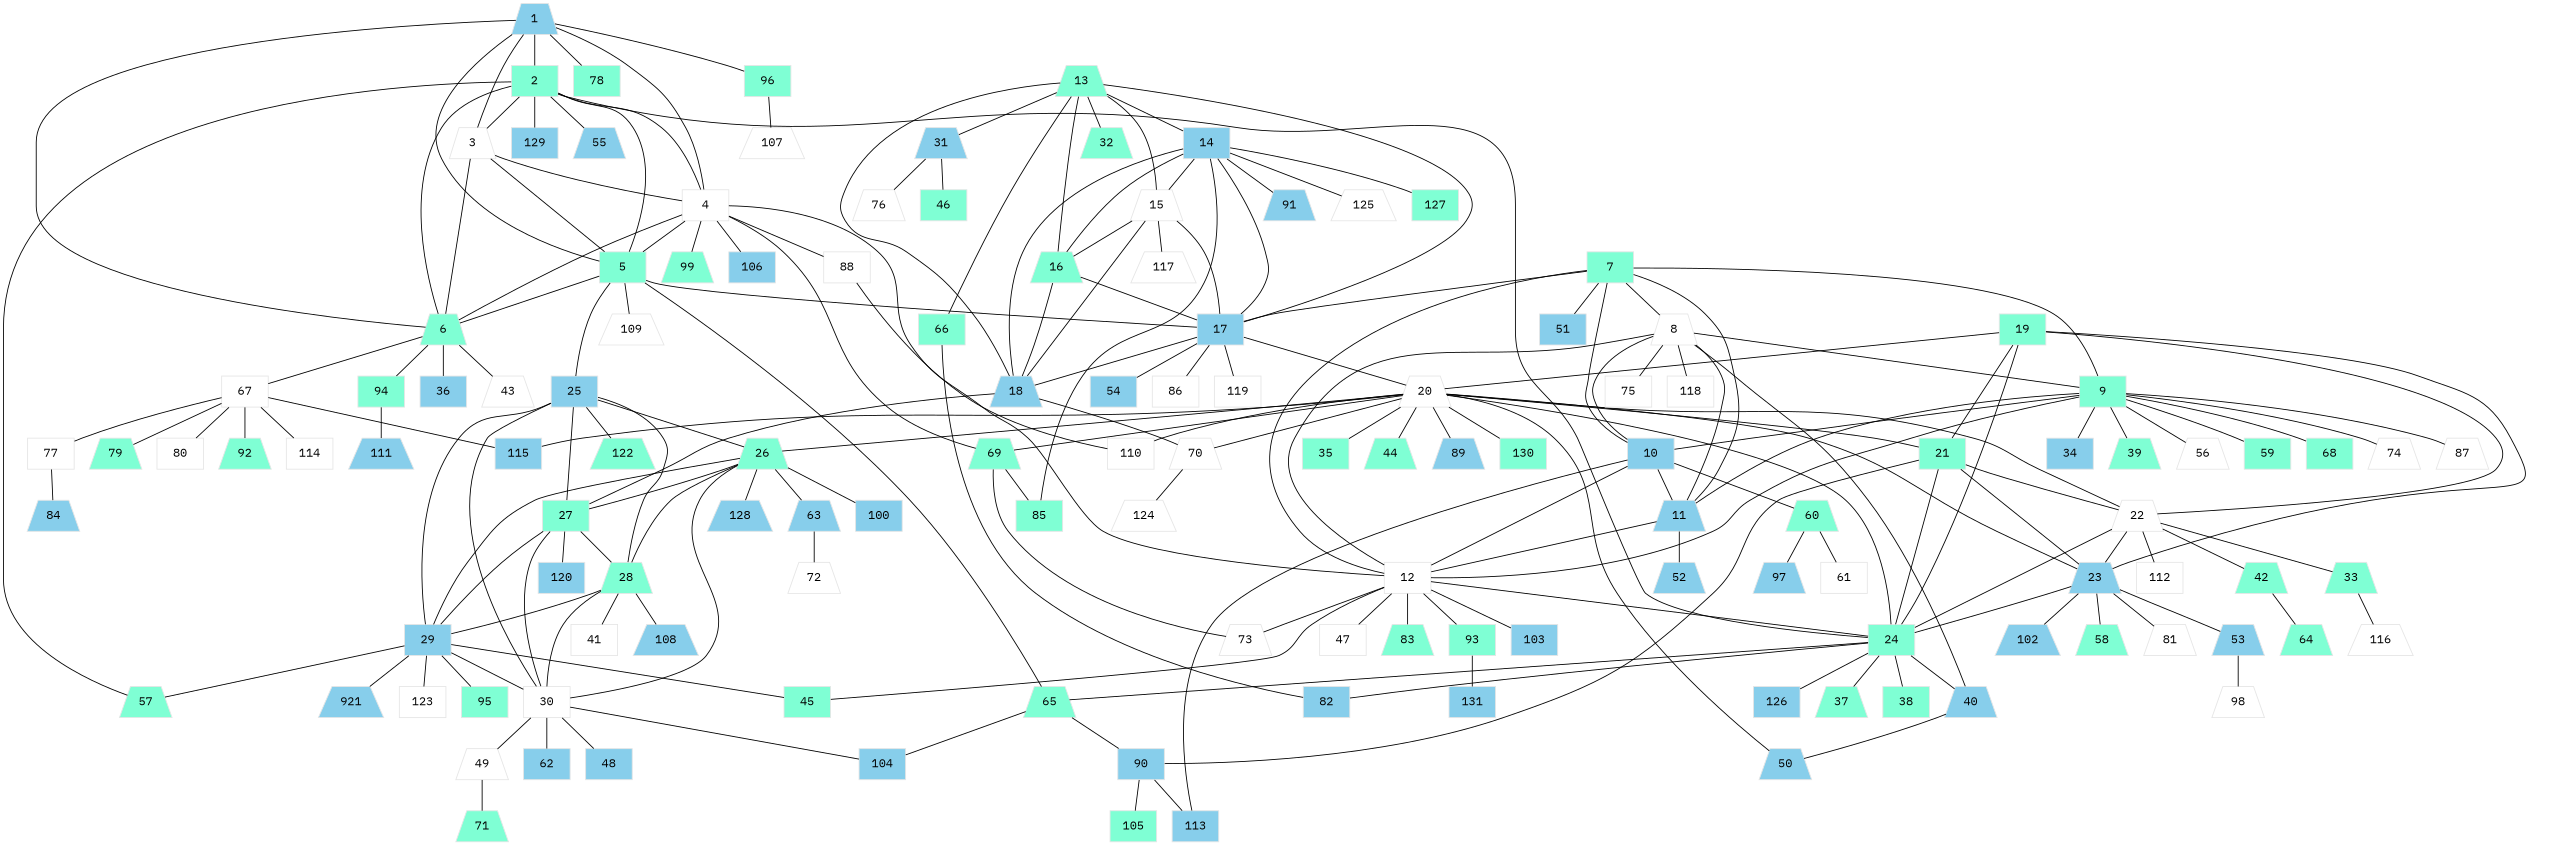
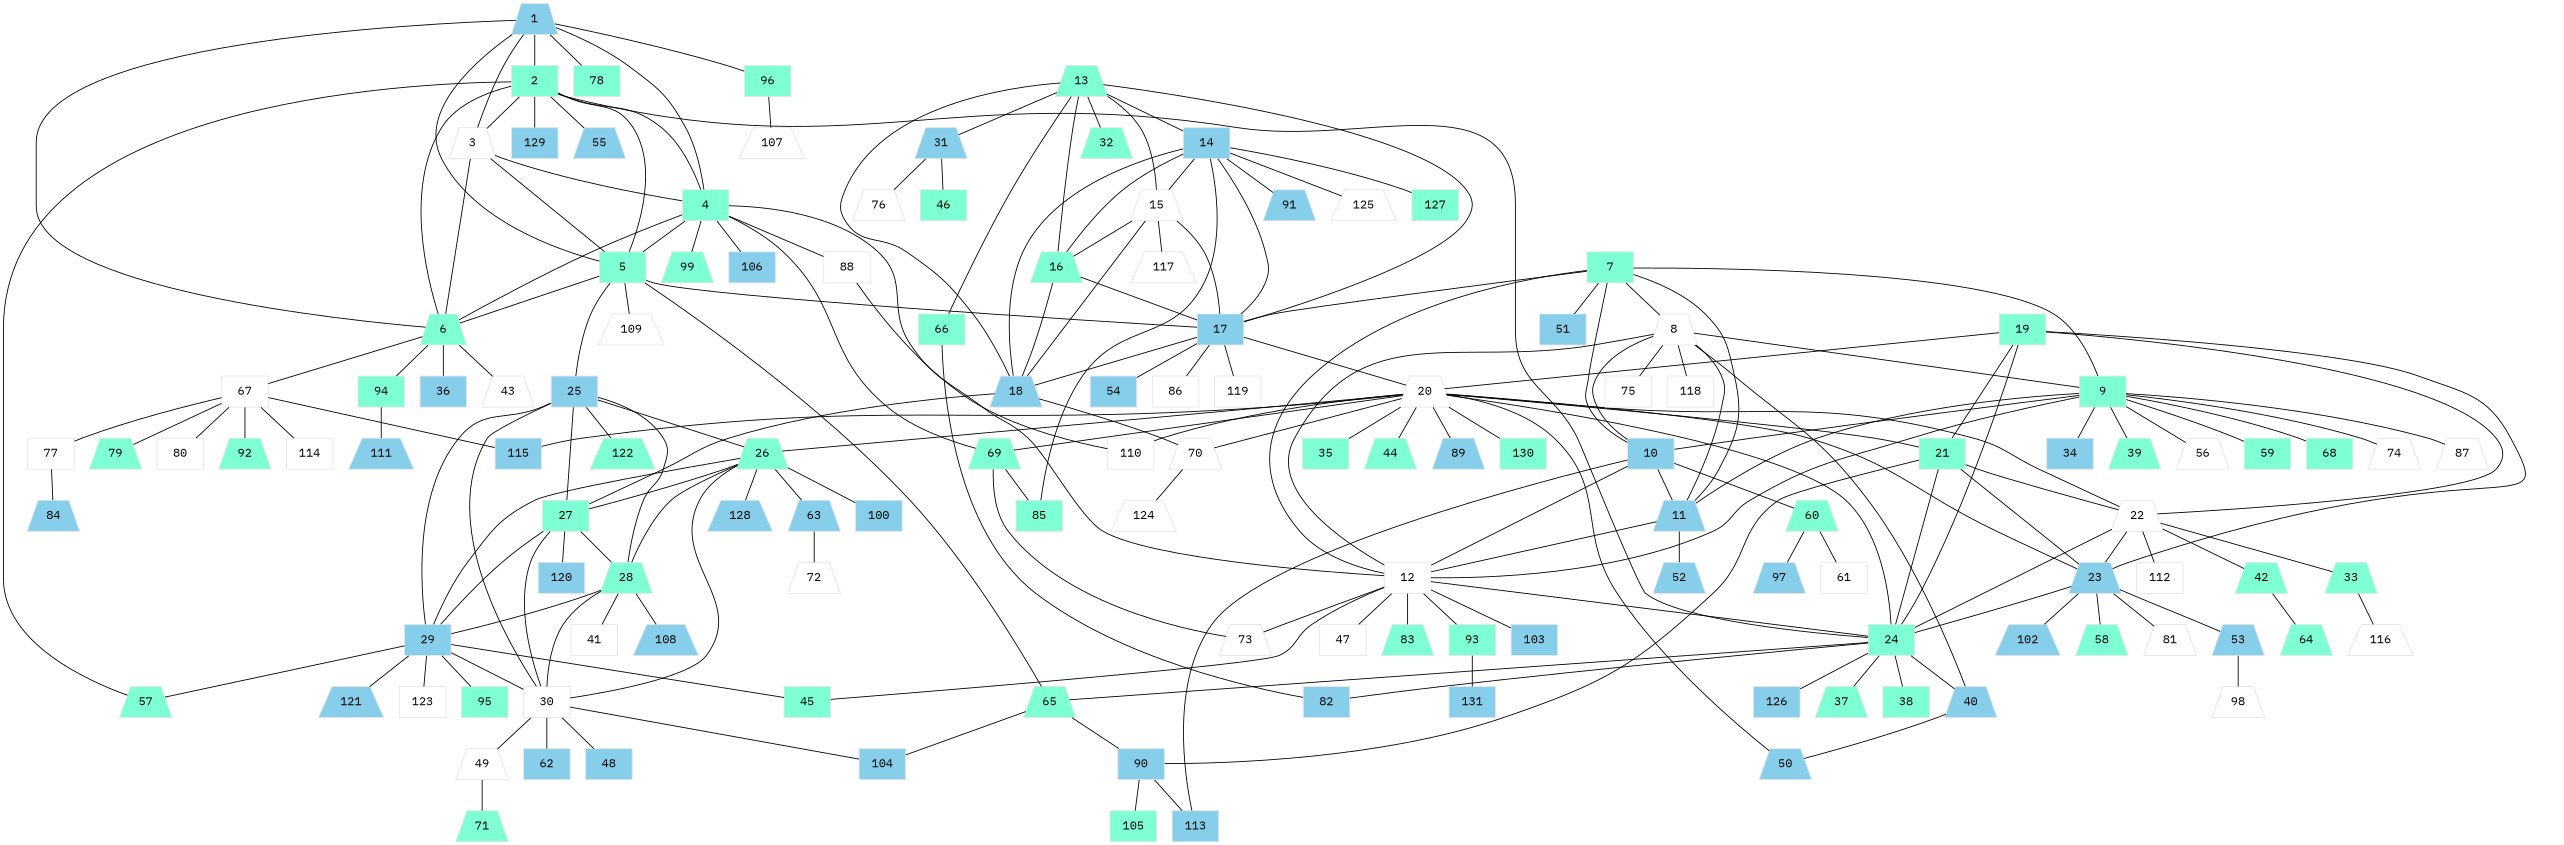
(706, 205) -> (706, 205)
(351, 702) -> (351, 702)
